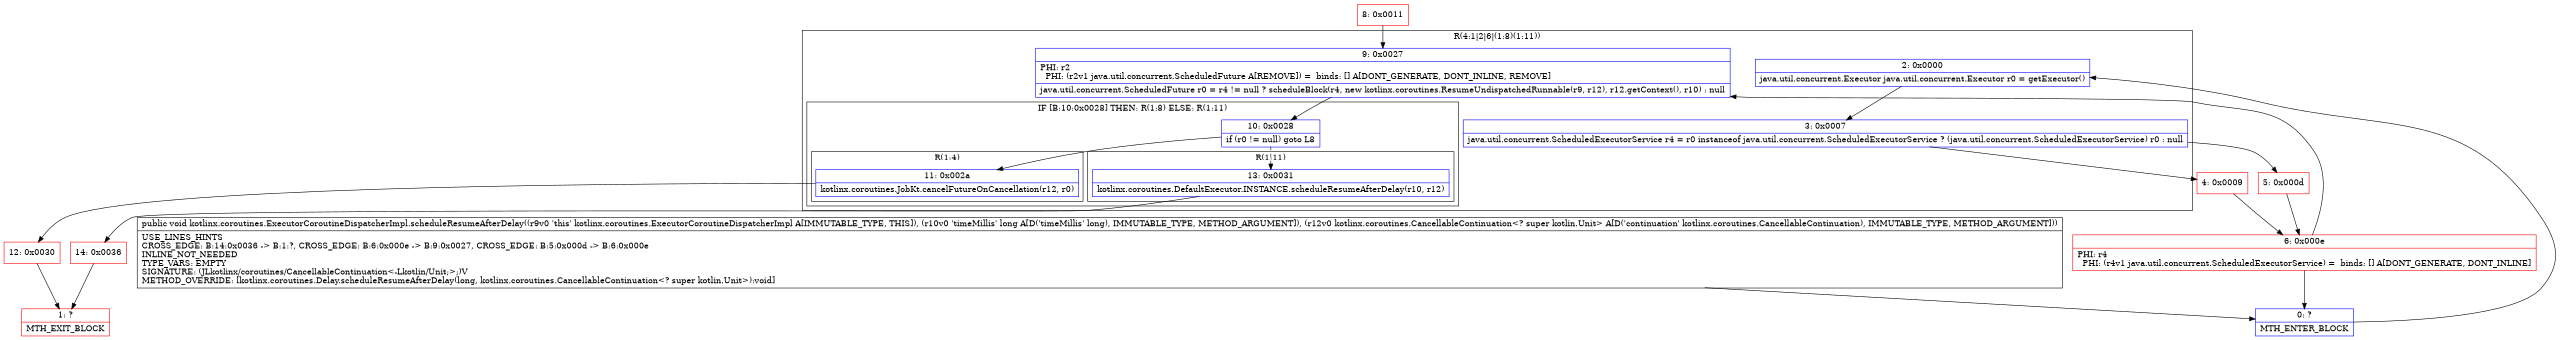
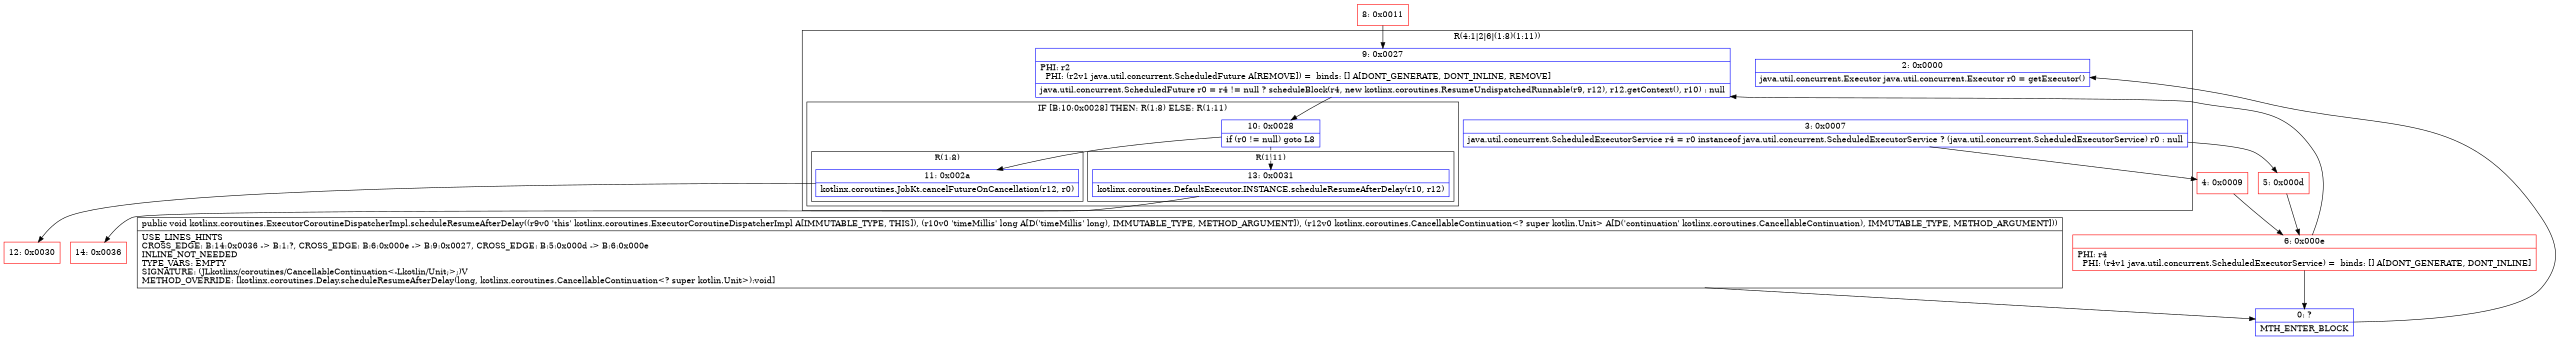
(1877, 102) -> none
(947, 158) -> (947, 158)
(66, 322) -> none
